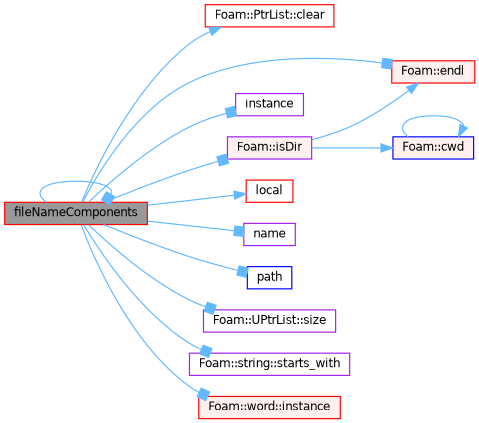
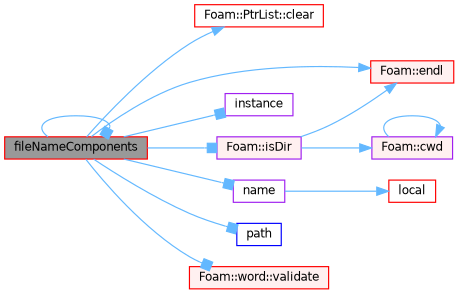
(204, 77) -> (218, 76)
(433, 148) -> (412, 148)
(191, 200) -> (331, 191)
(270, 321) -> none
(270, 364) -> none
(270, 408) -> (259, 278)
